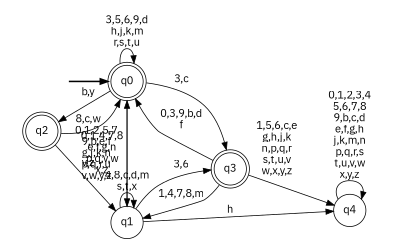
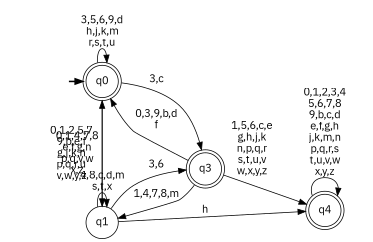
(42, 131) -> none
(350, 210) -> (325, 210)
